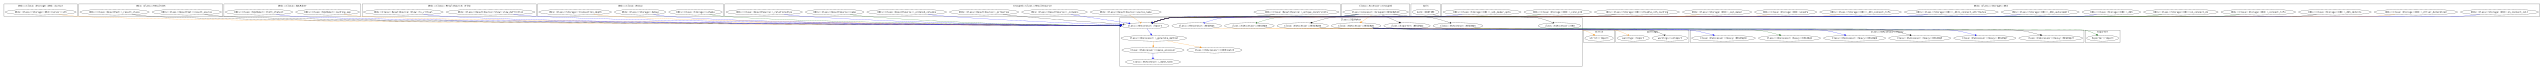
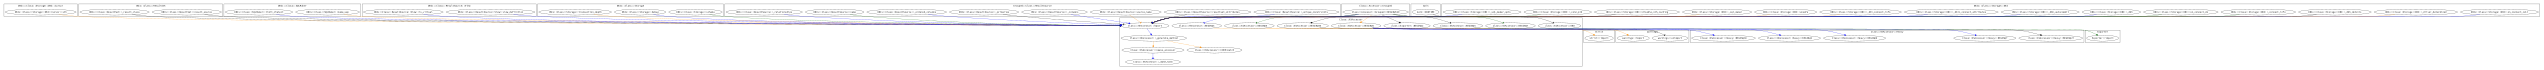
(630, 6) -> (630, 6)
(328, 12) -> (328, 12)
none -> (1208, 12)
(1213, 17) -> (1213, 17)
(1351, 20) -> (1351, 20)
none -> (1510, 26)
(1447, 29) -> (1447, 29)
(1576, 29) -> (1576, 29)
(1920, 38) -> none
